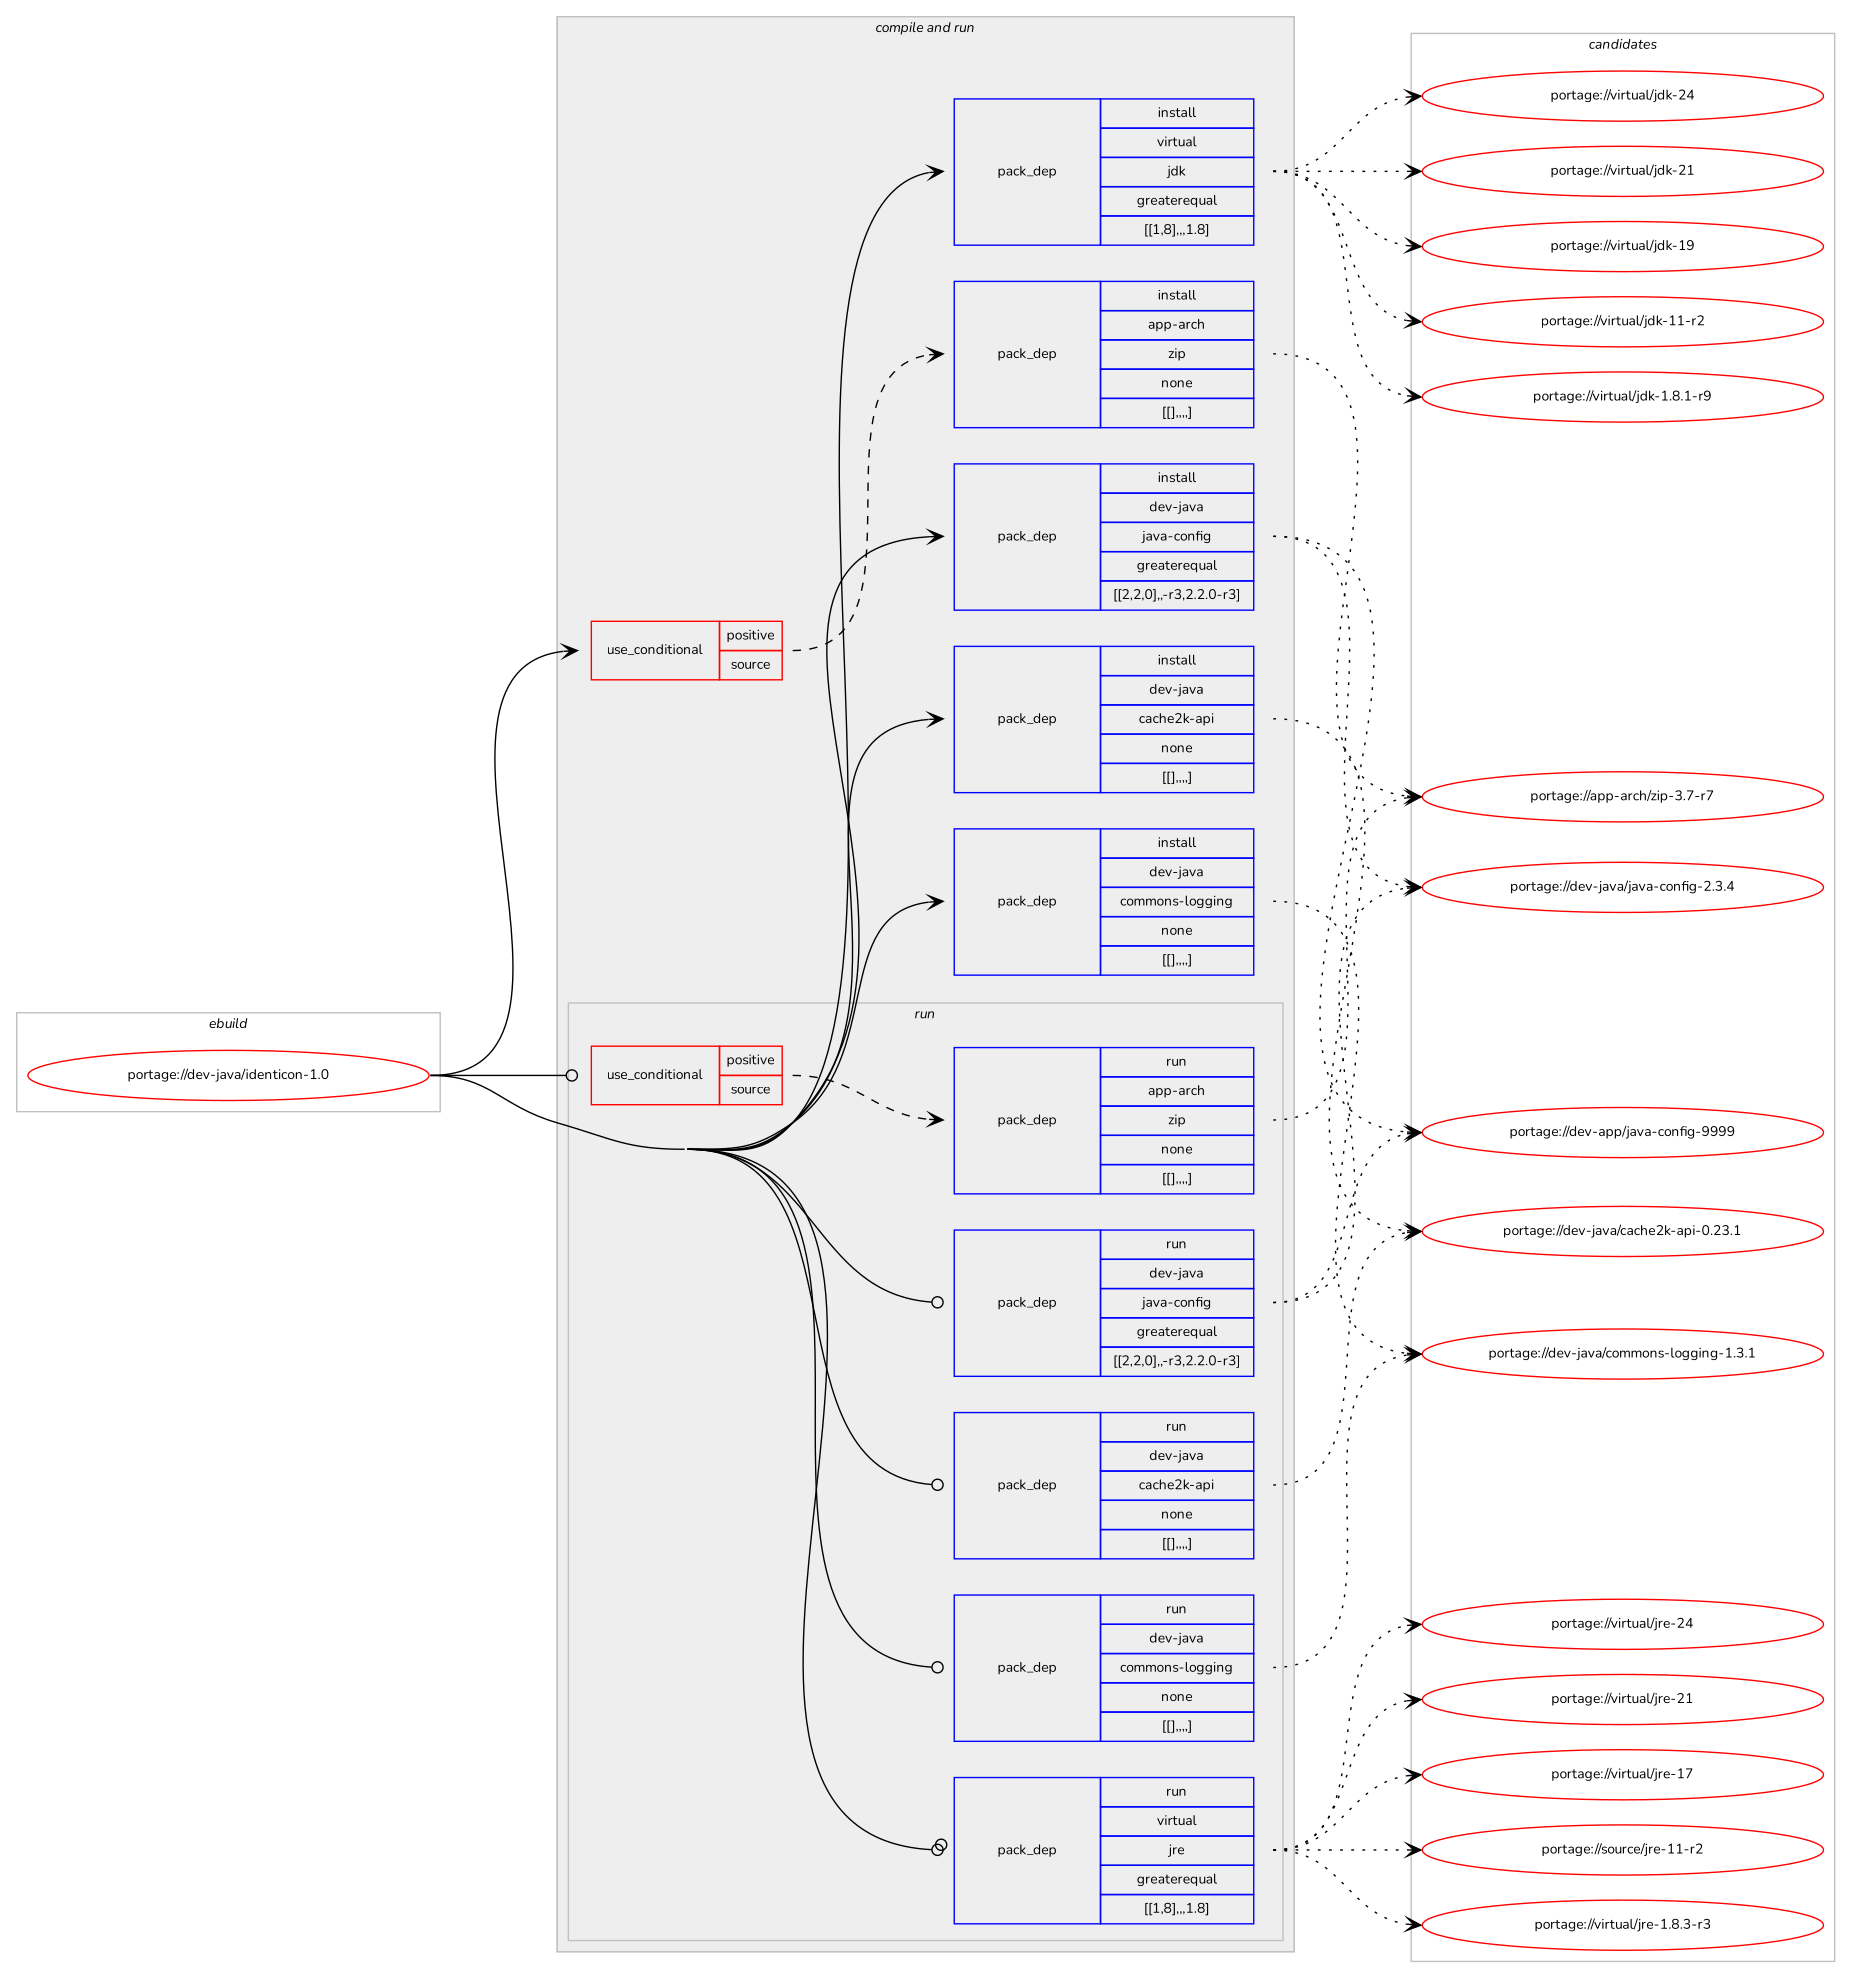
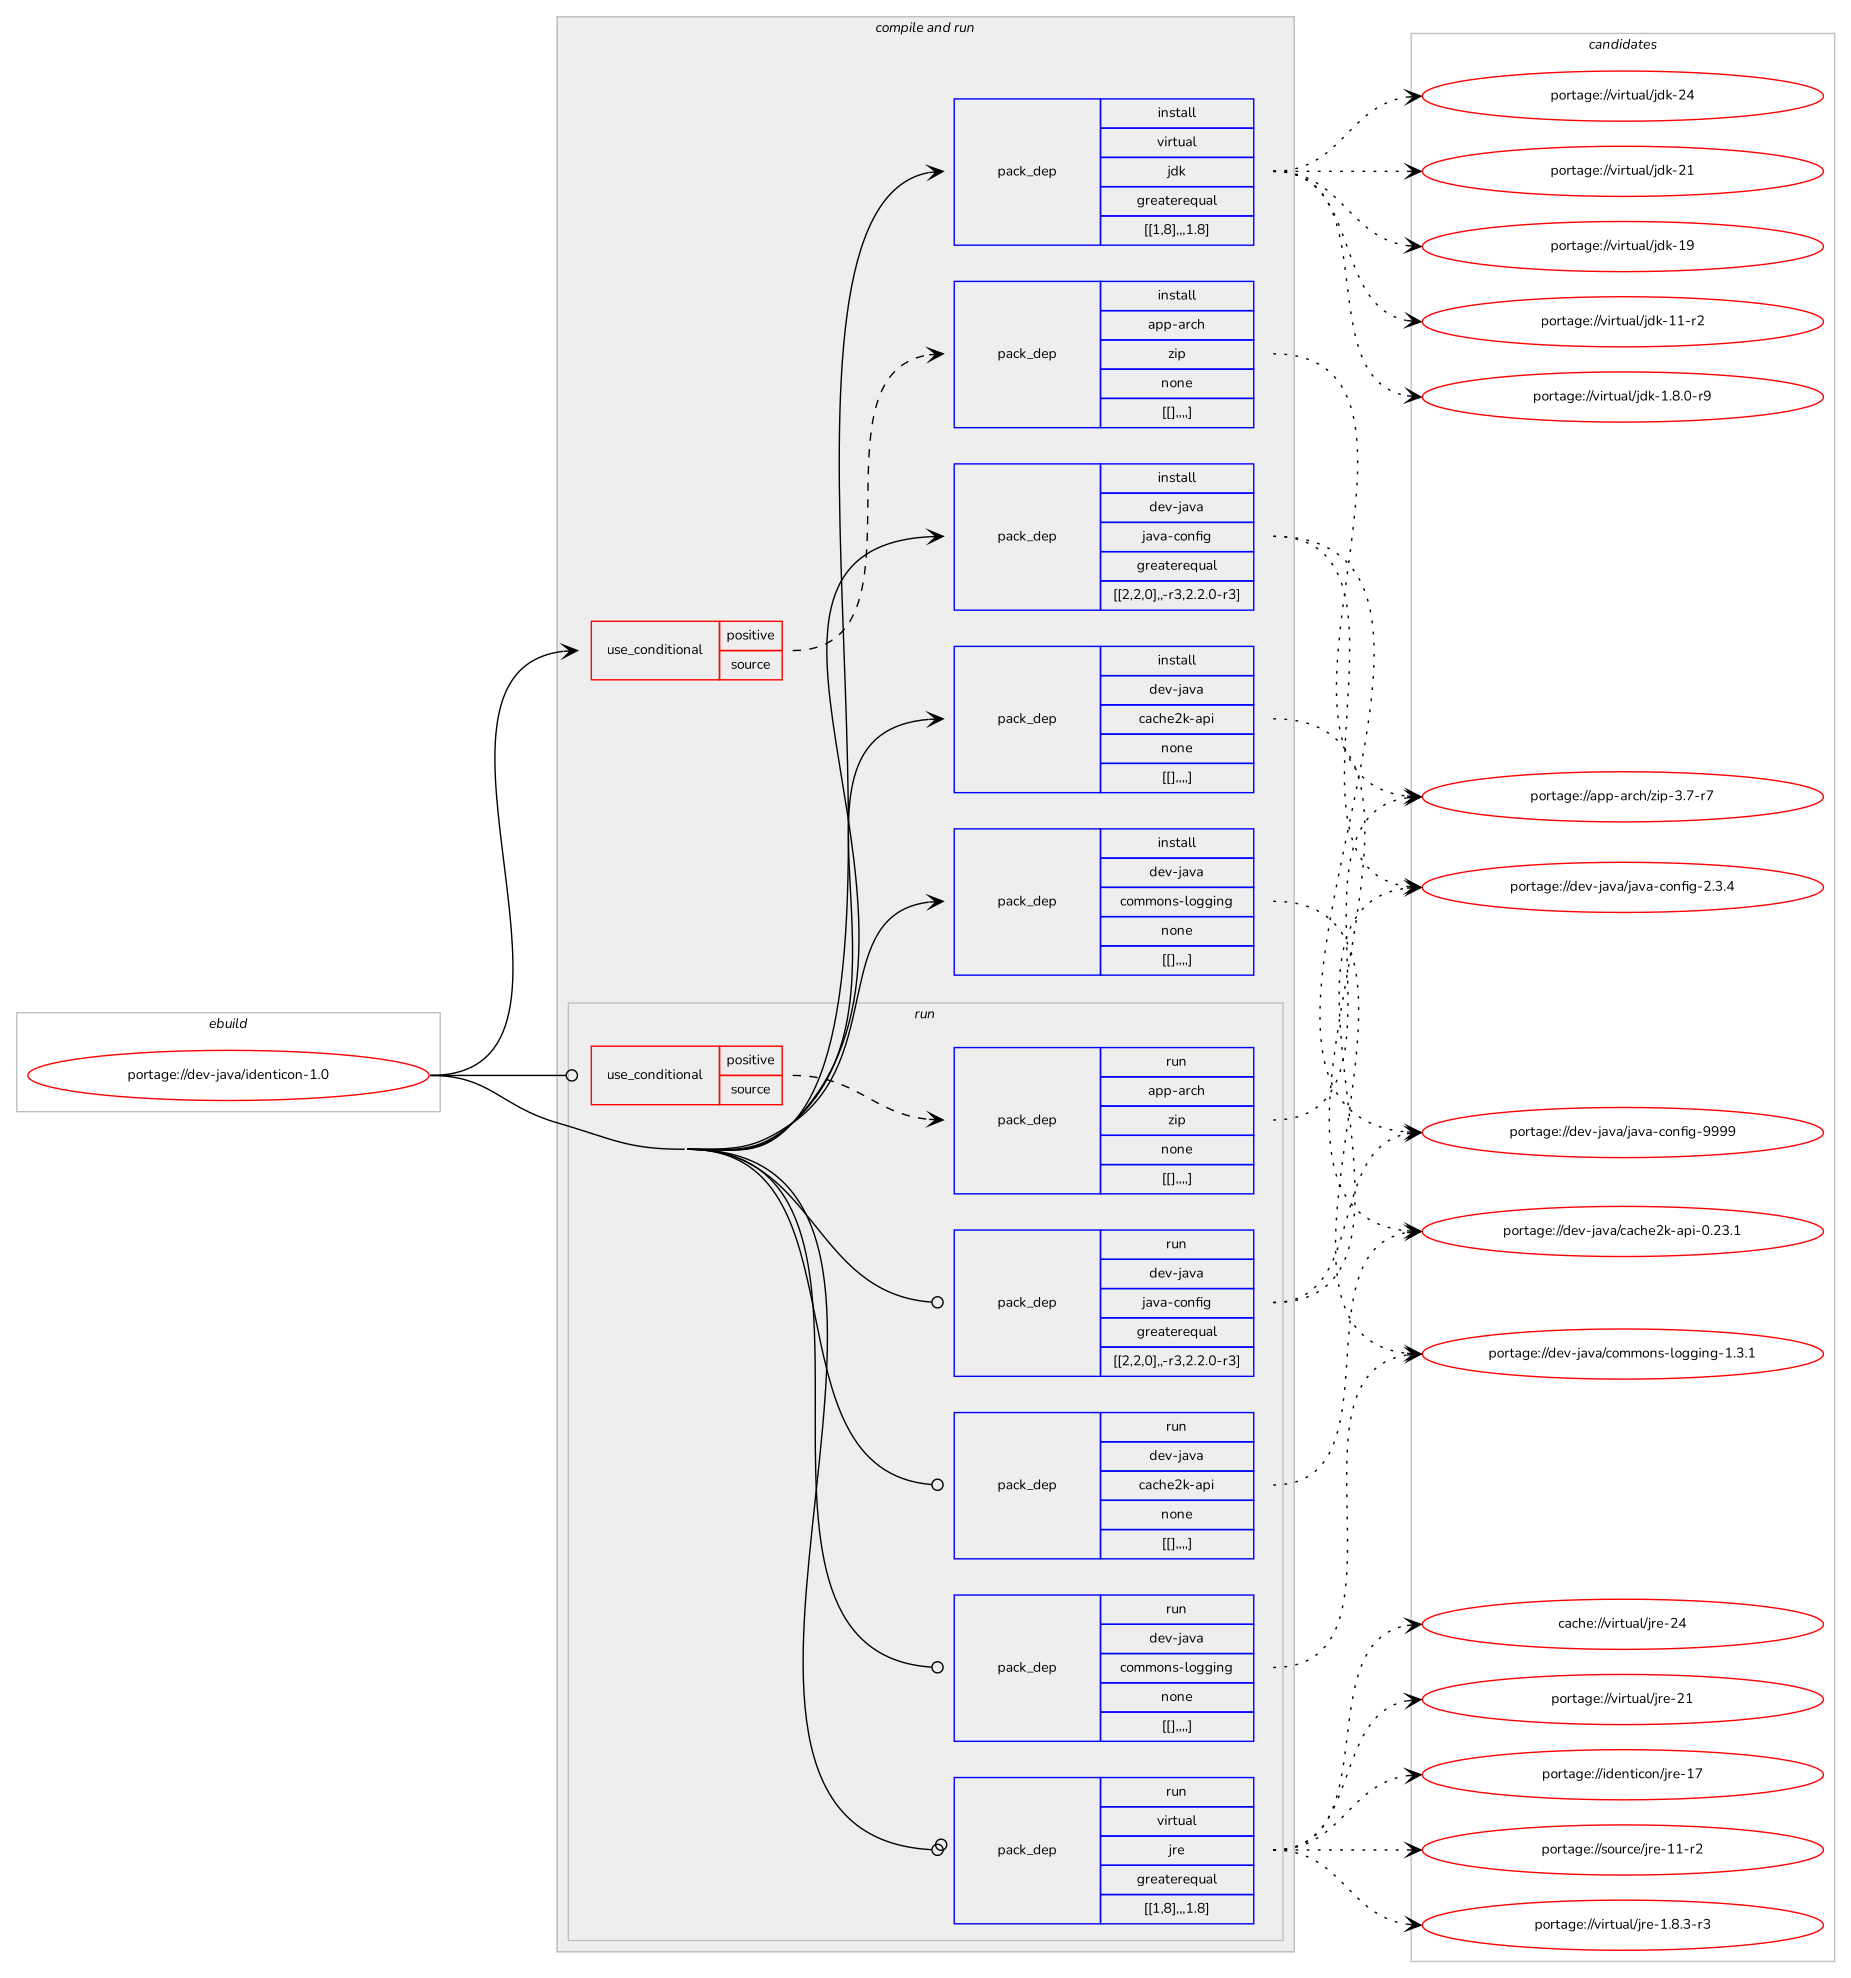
(1623, 397) -> (1623, 397)
(1623, 1133) -> (1623, 1133)
(1623, 1624) -> (1623, 1624)
(1623, 1775) -> (1623, 1775)
